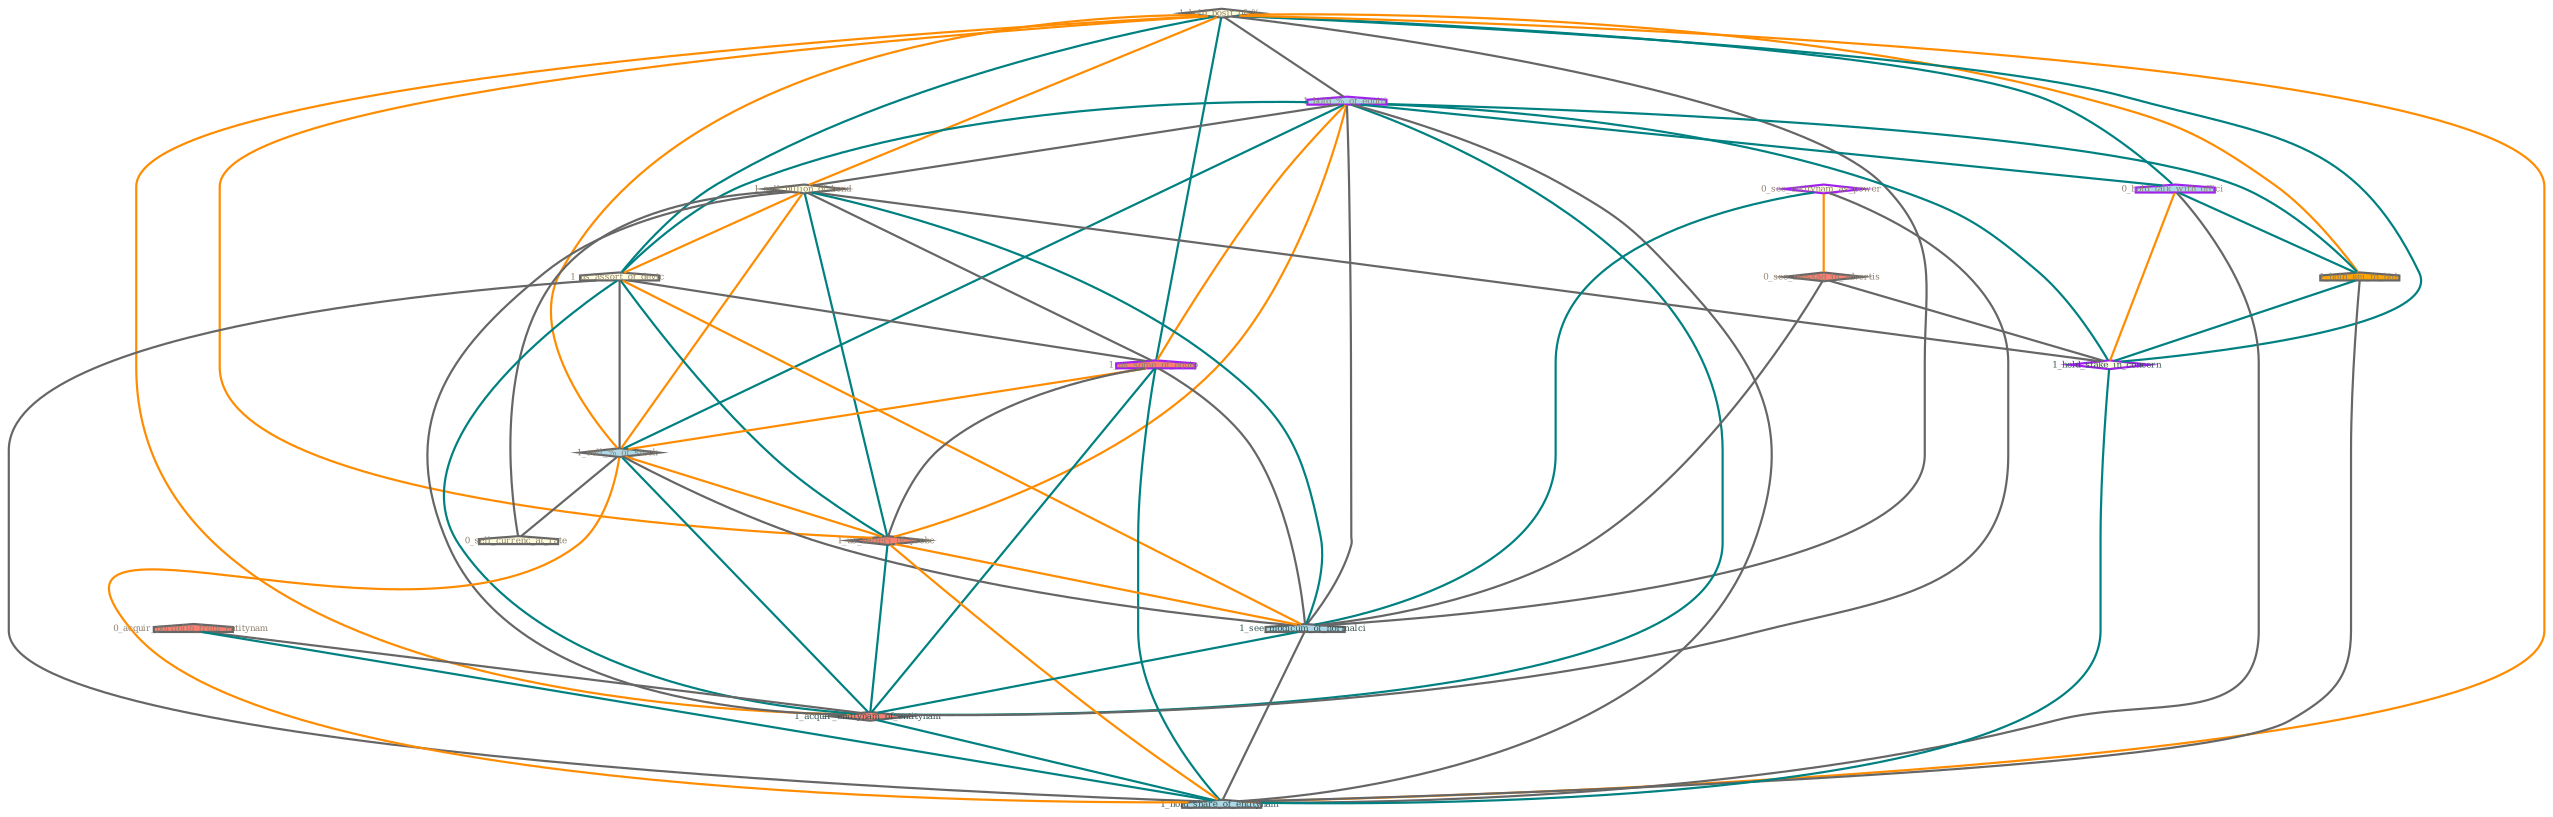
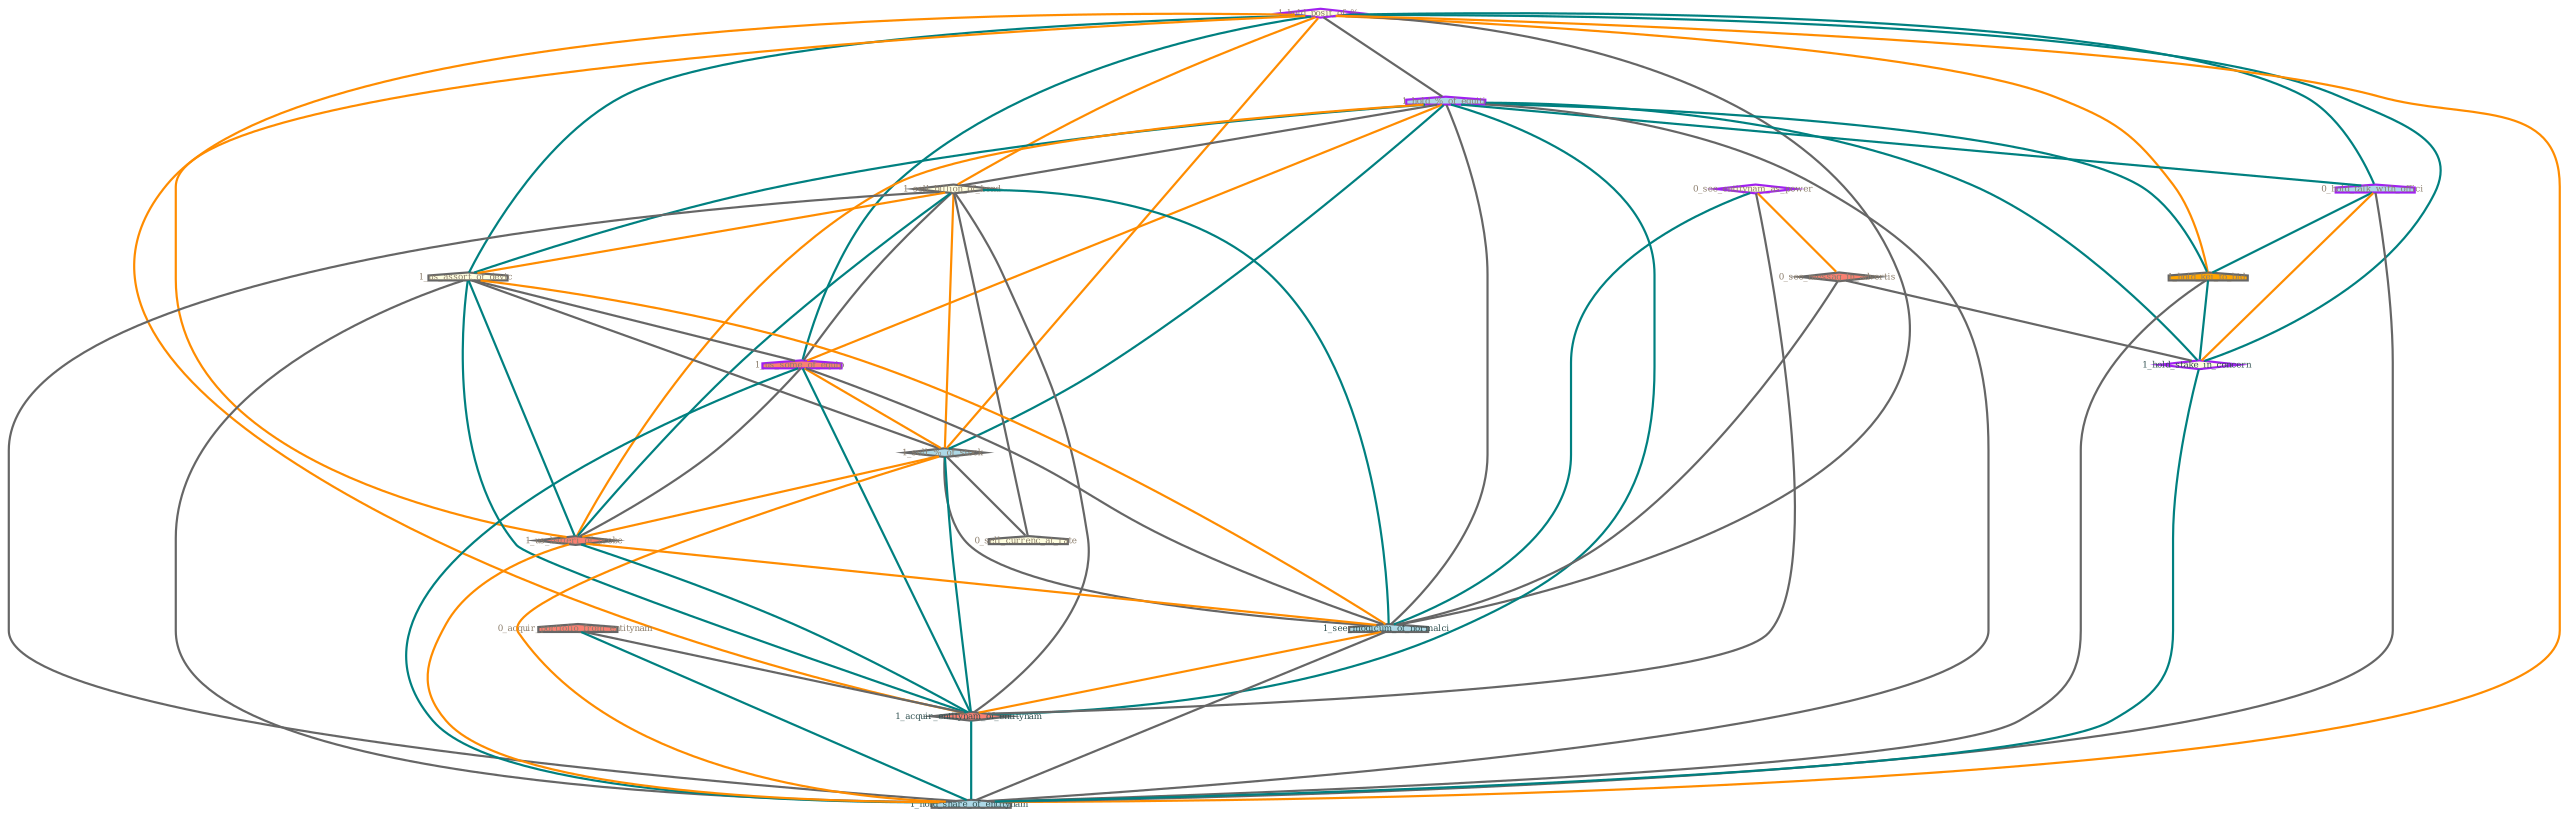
(1222, 13) -> (1321, 13)
(1457, 277) -> (9, 526)
(1088, 672) -> (1180, 672)
